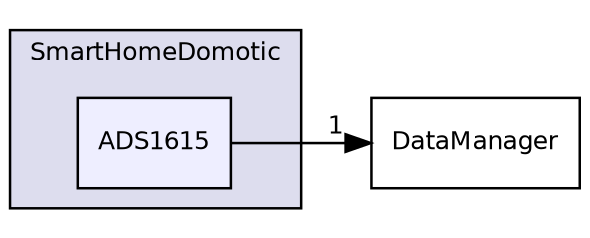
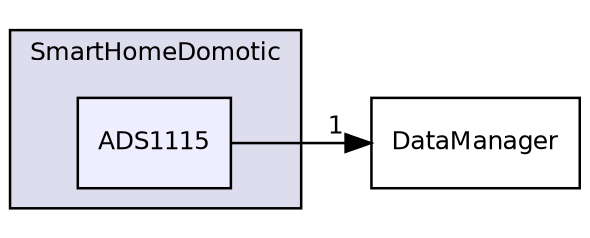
(154, 143) -> (154, 143)
